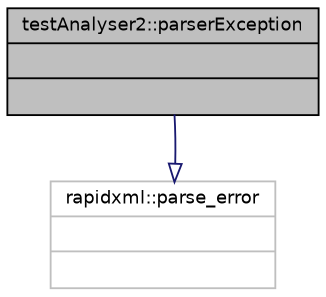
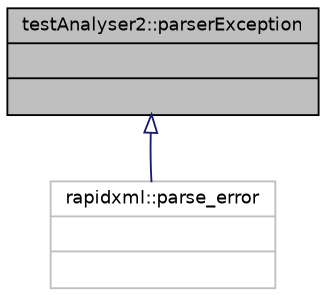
(175, 139) -> (151, 158)
